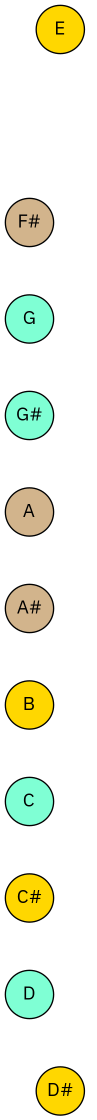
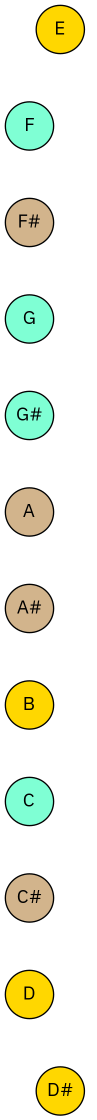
none -> (29, 126)
(29, 898) -> (29, 898)
(29, 994) -> (29, 994)
